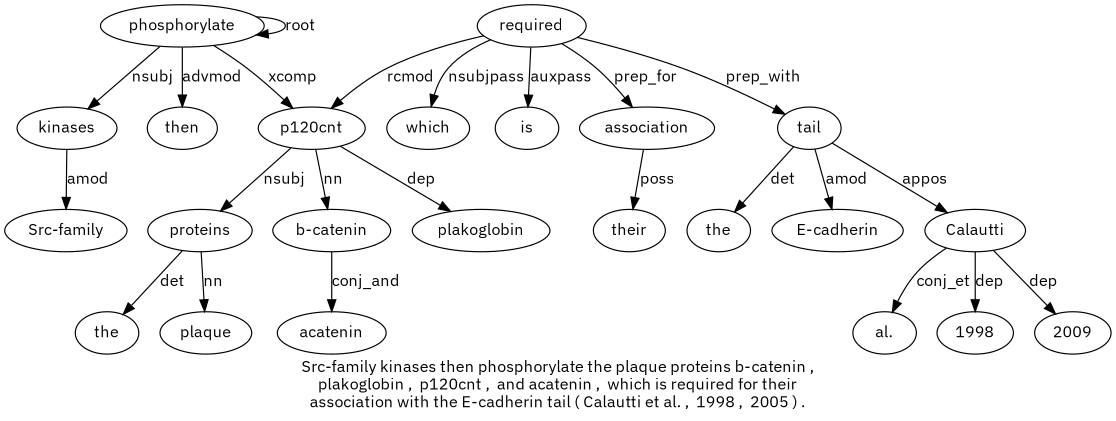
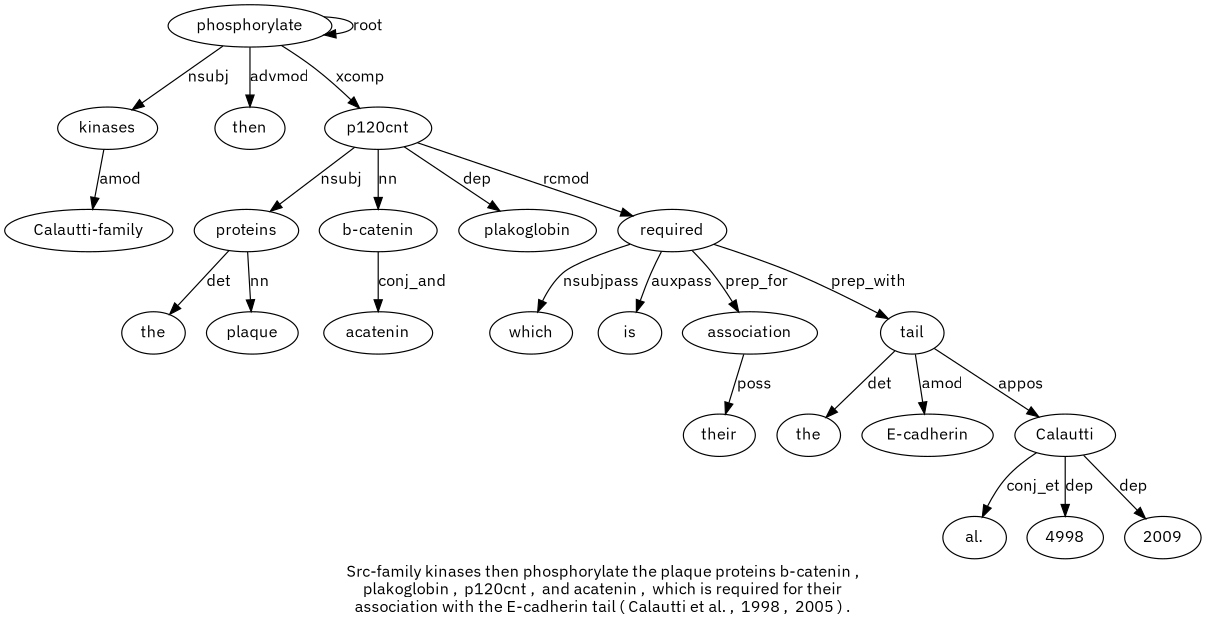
(408, 59) -> (519, 177)
(66, 231) -> (89, 231)
(975, 333) -> (1065, 538)
